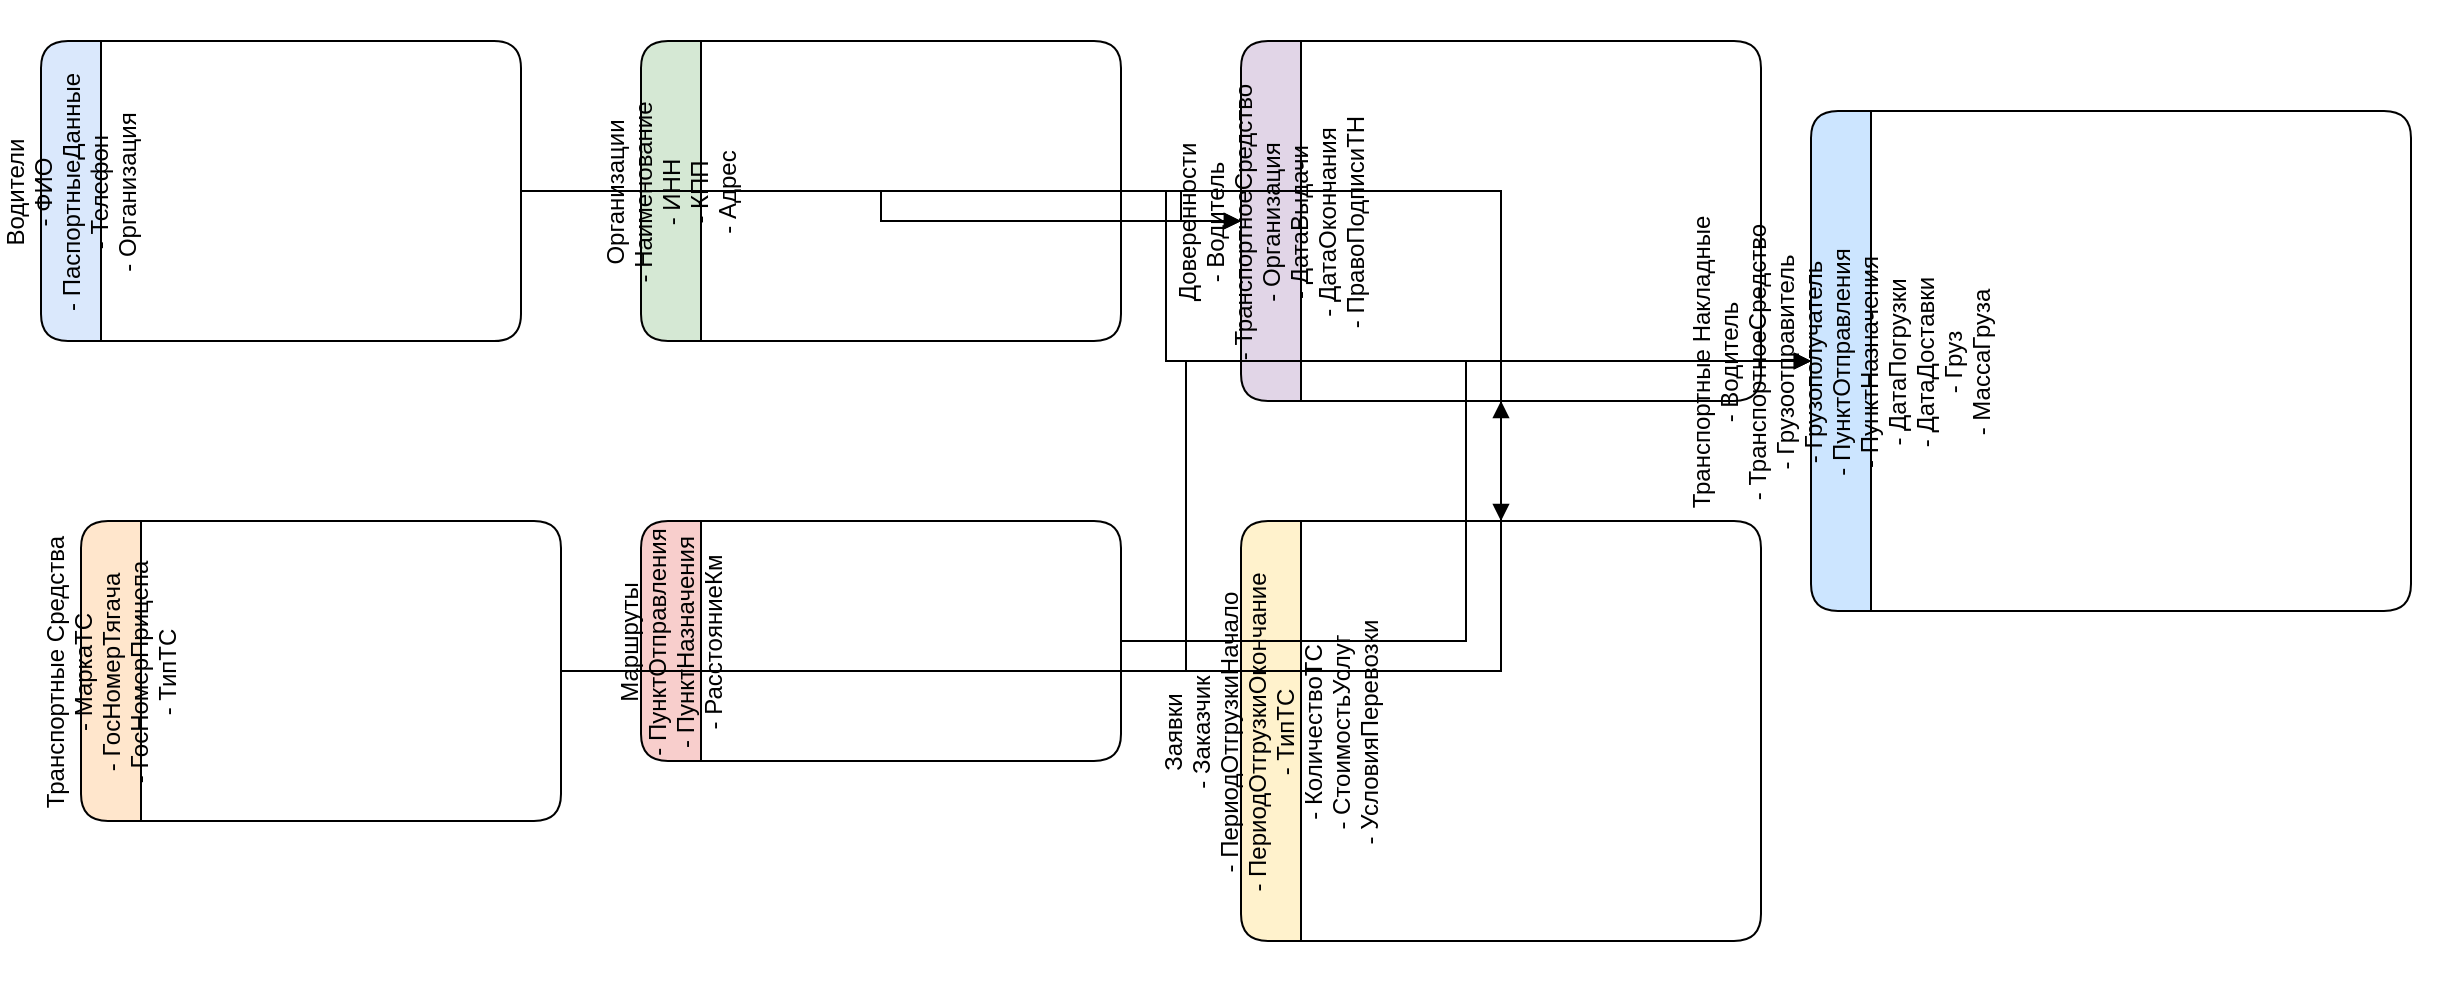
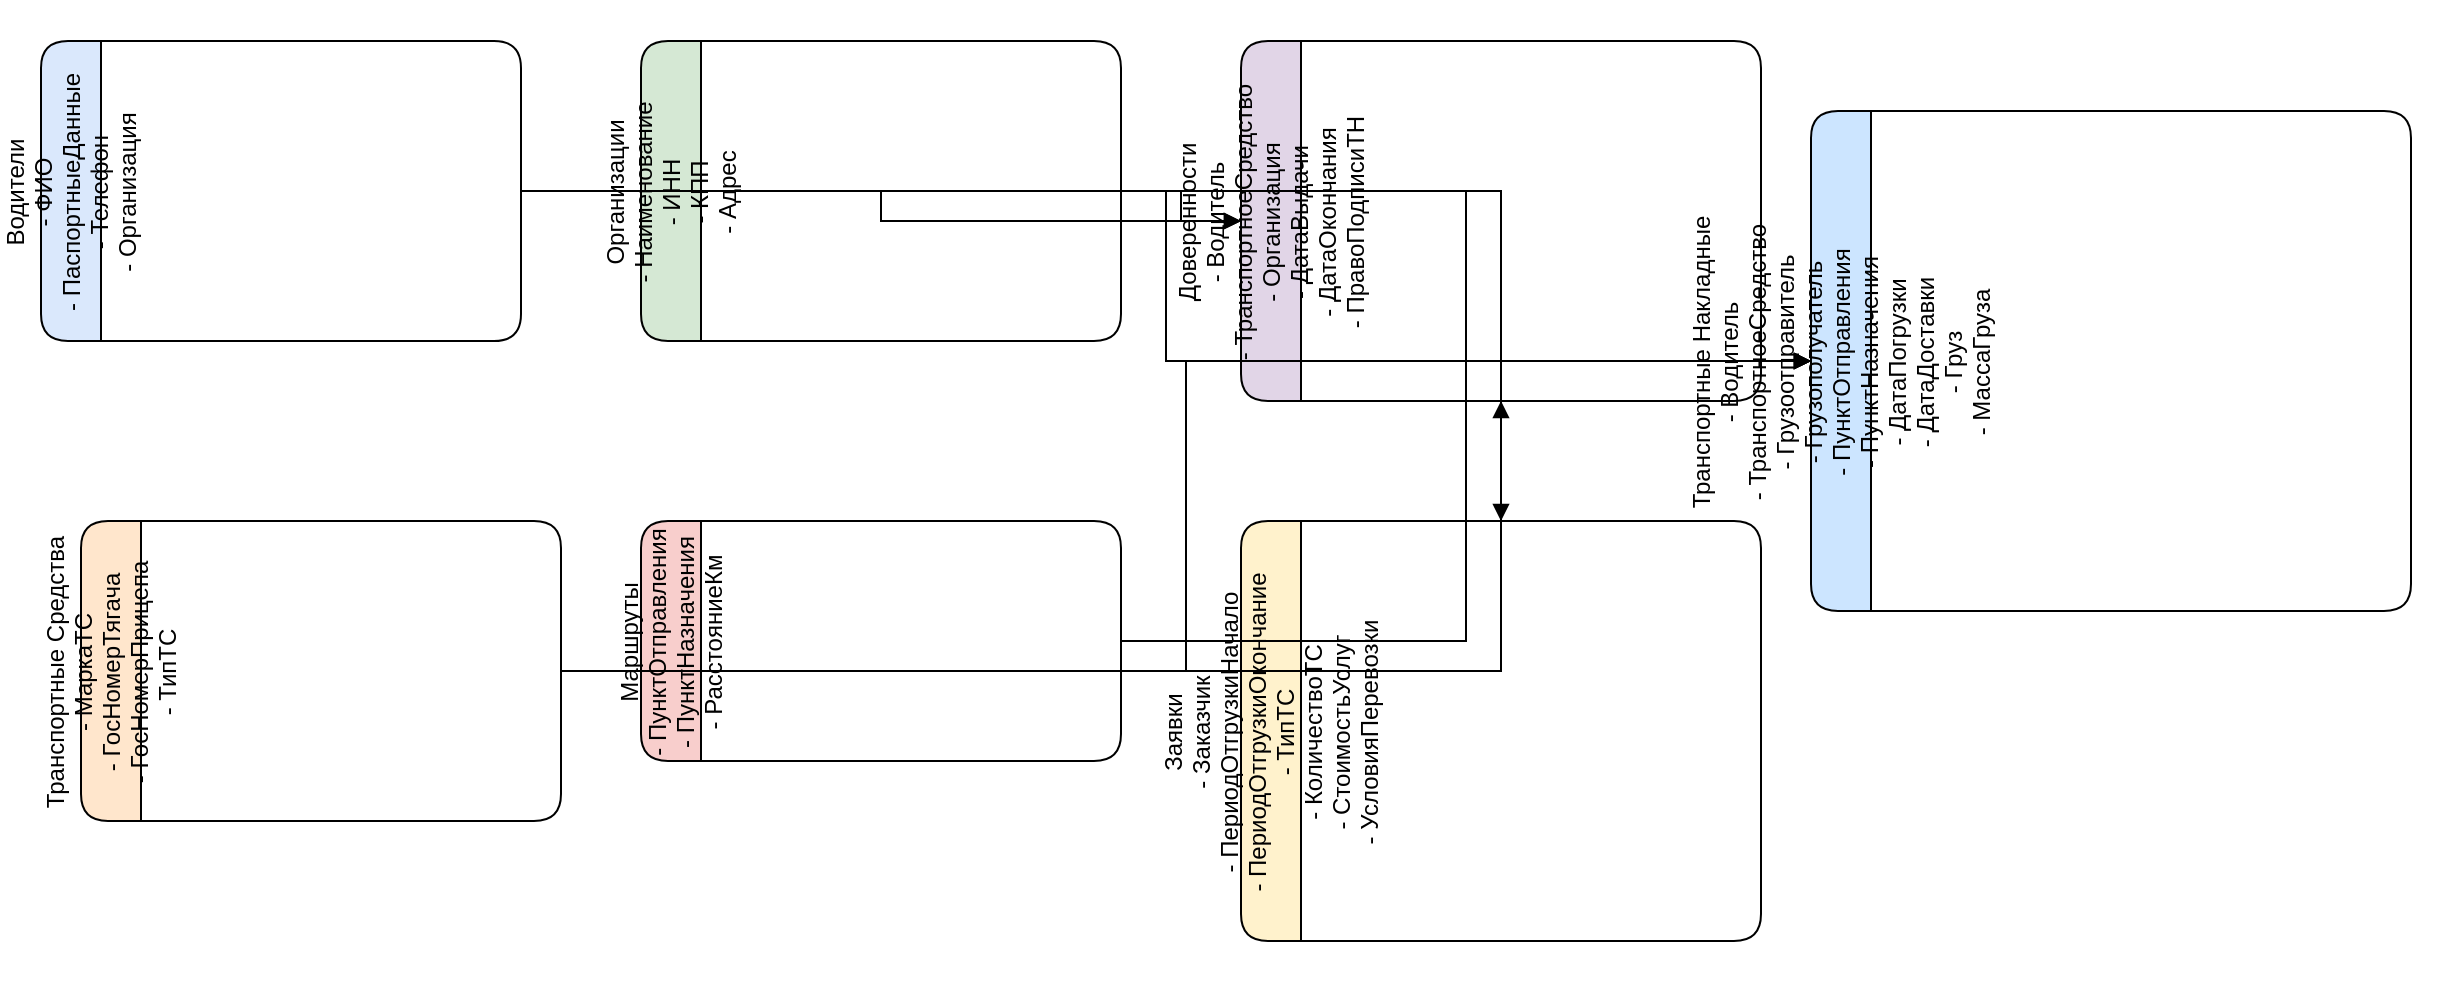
none -> (1466, 276)
